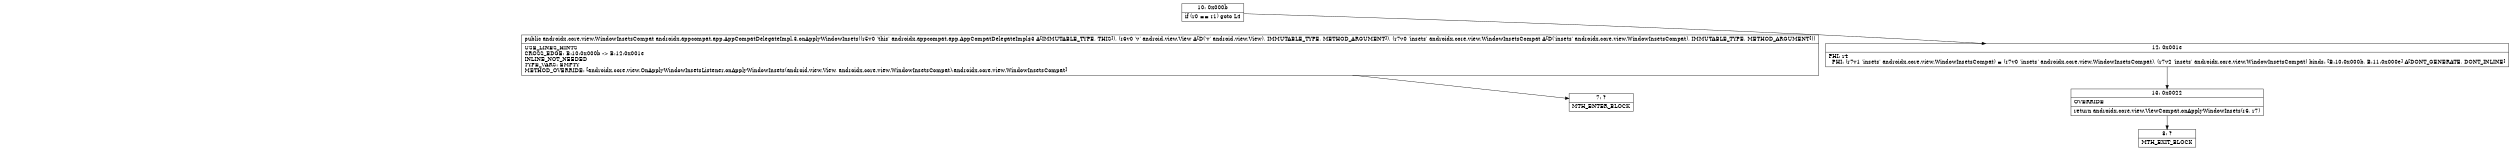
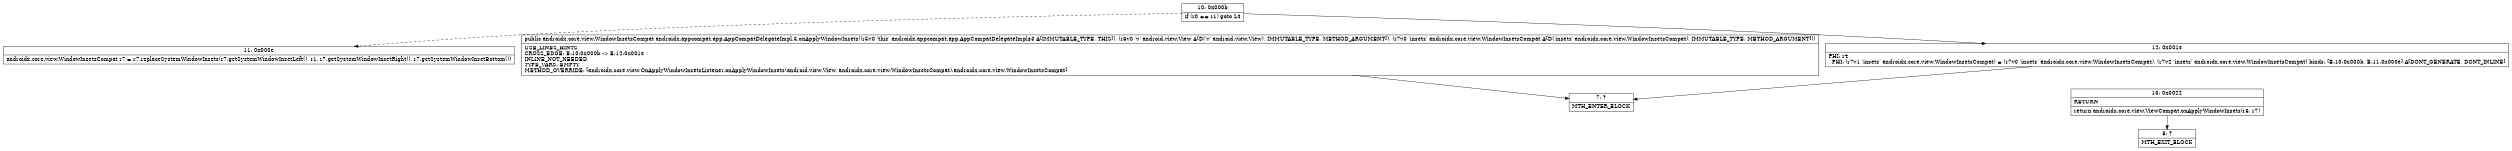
none -> (259, 55)
(2167, 76) -> (1834, 83)
(2089, 102) -> (2086, 102)
